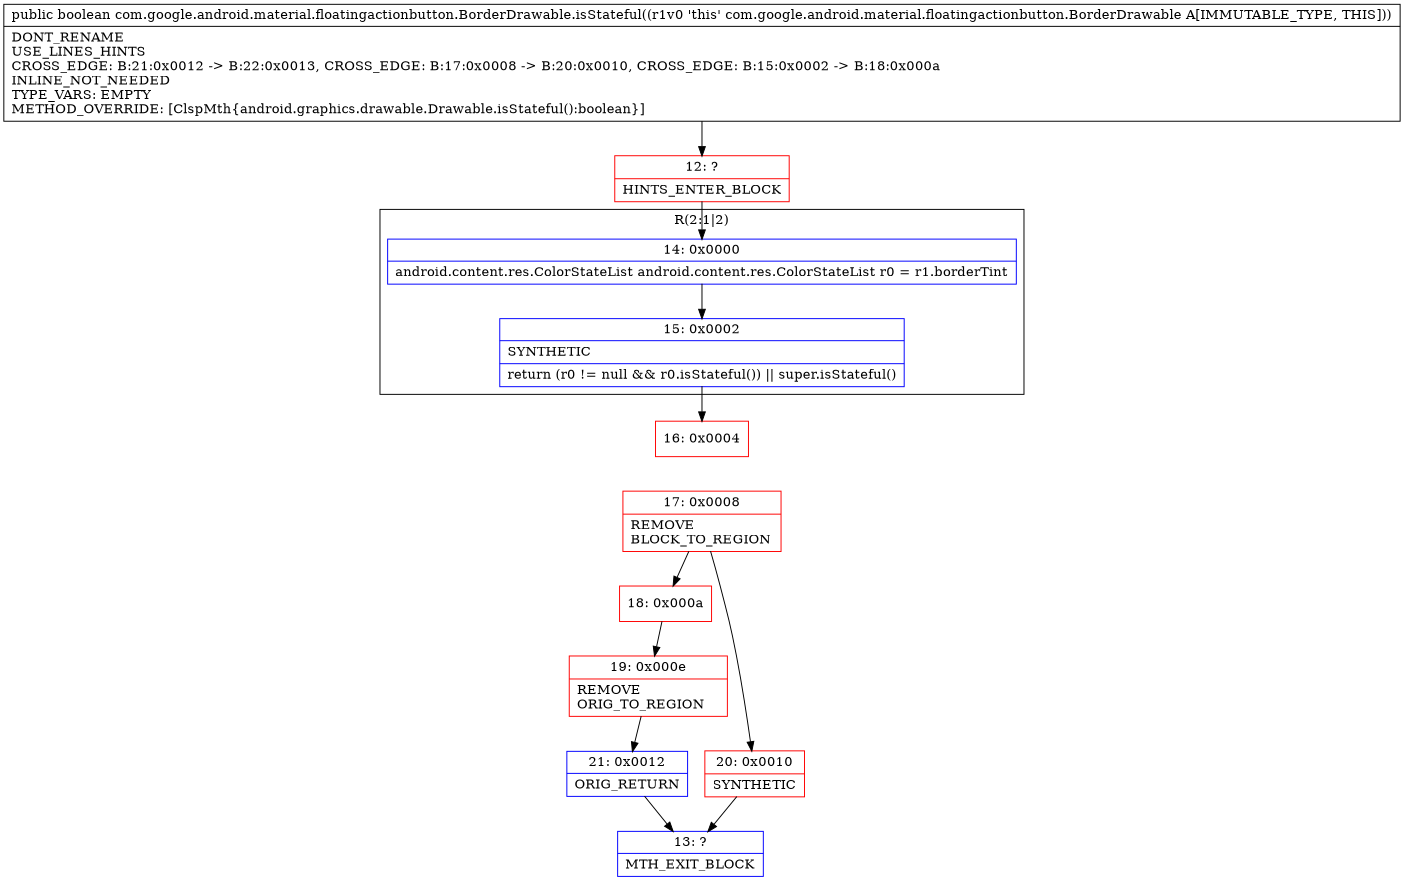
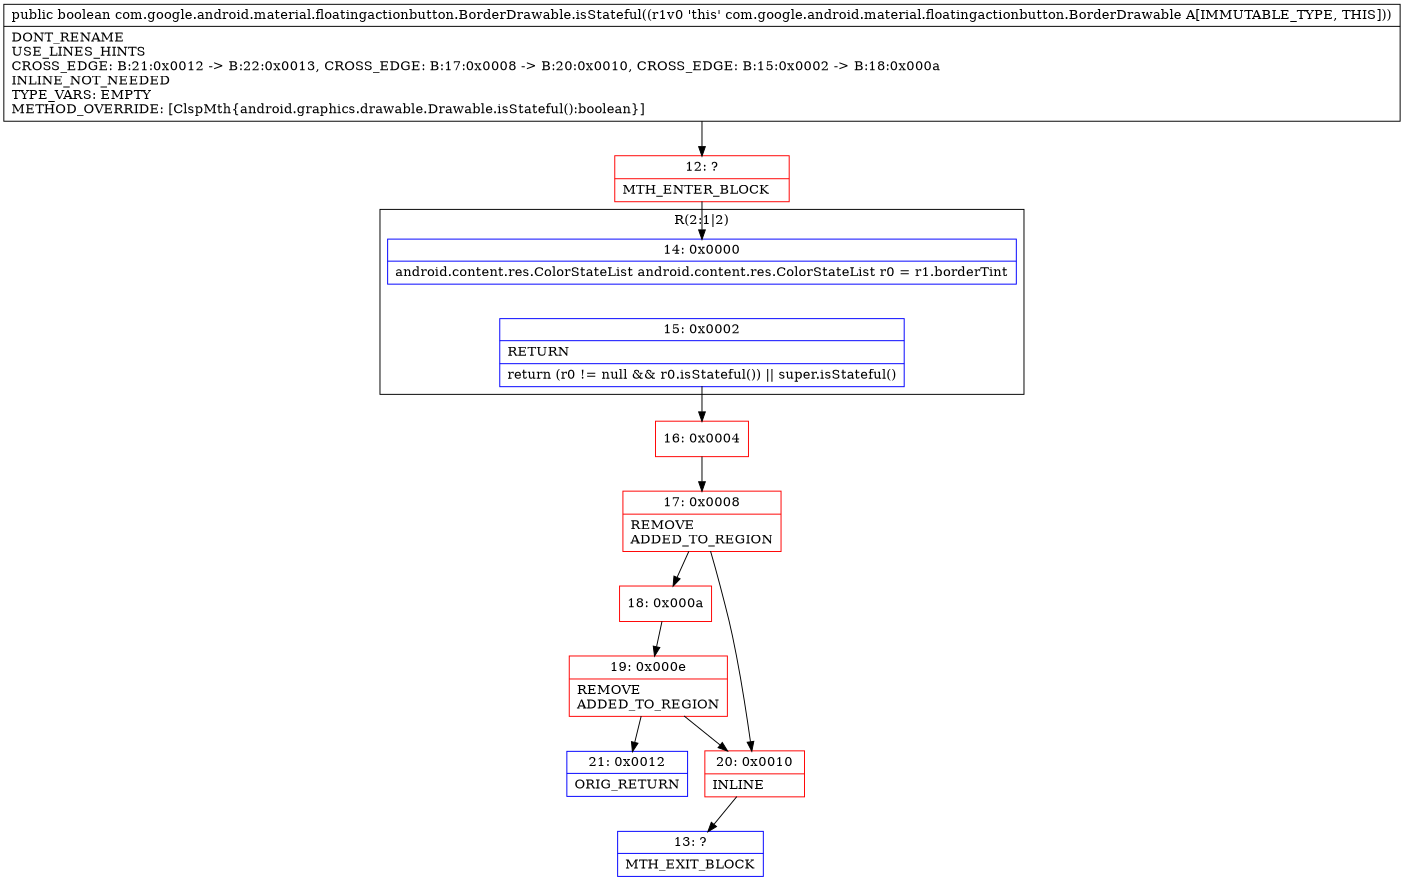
(702, 190) -> (696, 190)
(702, 296) -> none
(550, 352) -> (539, 352)
none -> (702, 469)
(701, 540) -> (702, 540)
(641, 704) -> (648, 704)
none -> (702, 730)
(755, 785) -> (739, 785)
(656, 810) -> none
